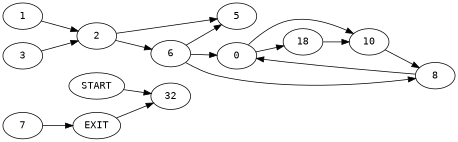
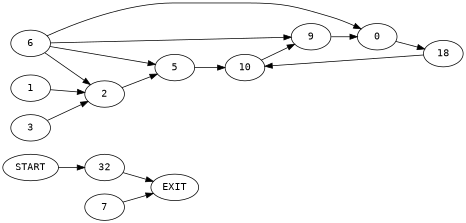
(295, 20) -> (206, 68)
(130, 44) -> (65, 67)
(435, 76) -> (311, 37)
(131, 112) -> (135, 176)
